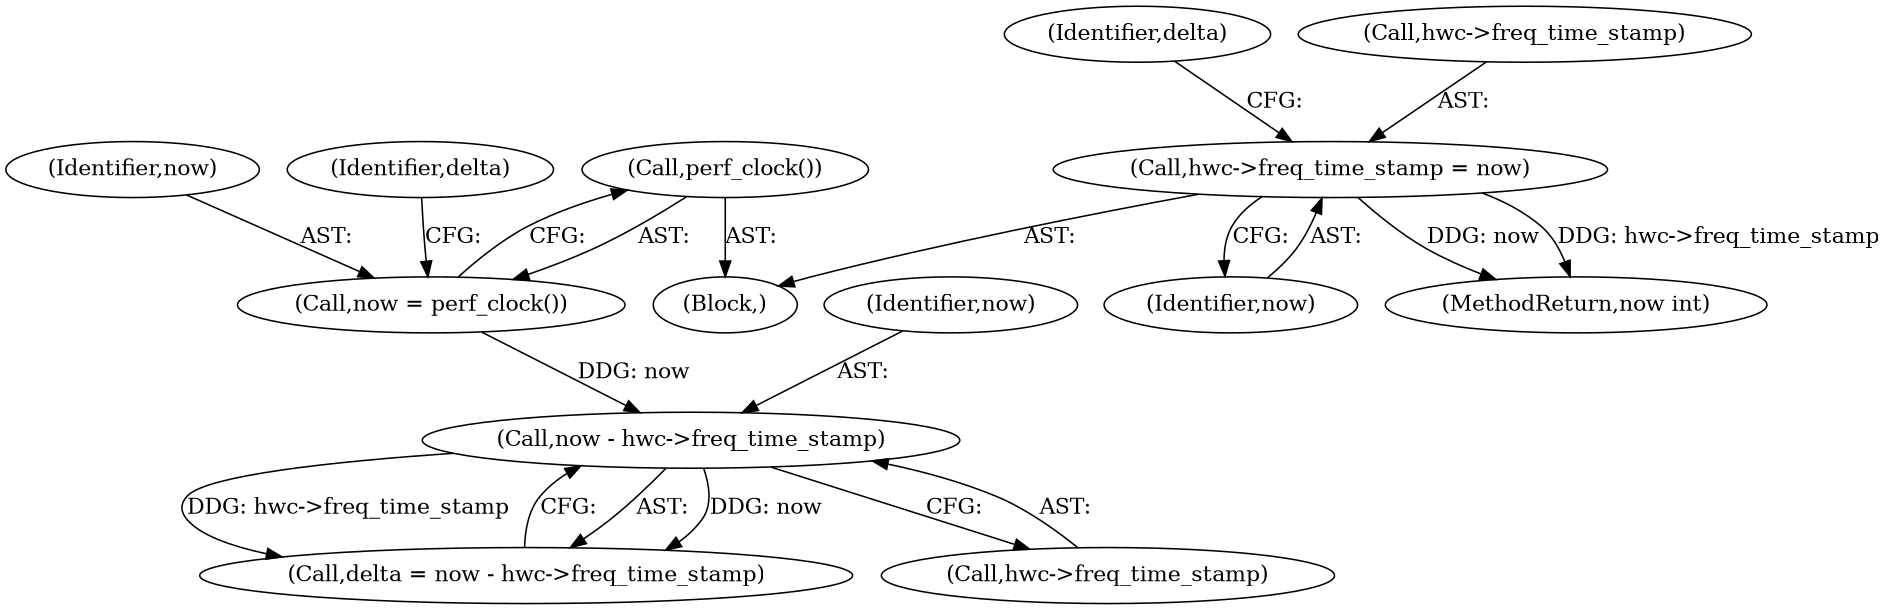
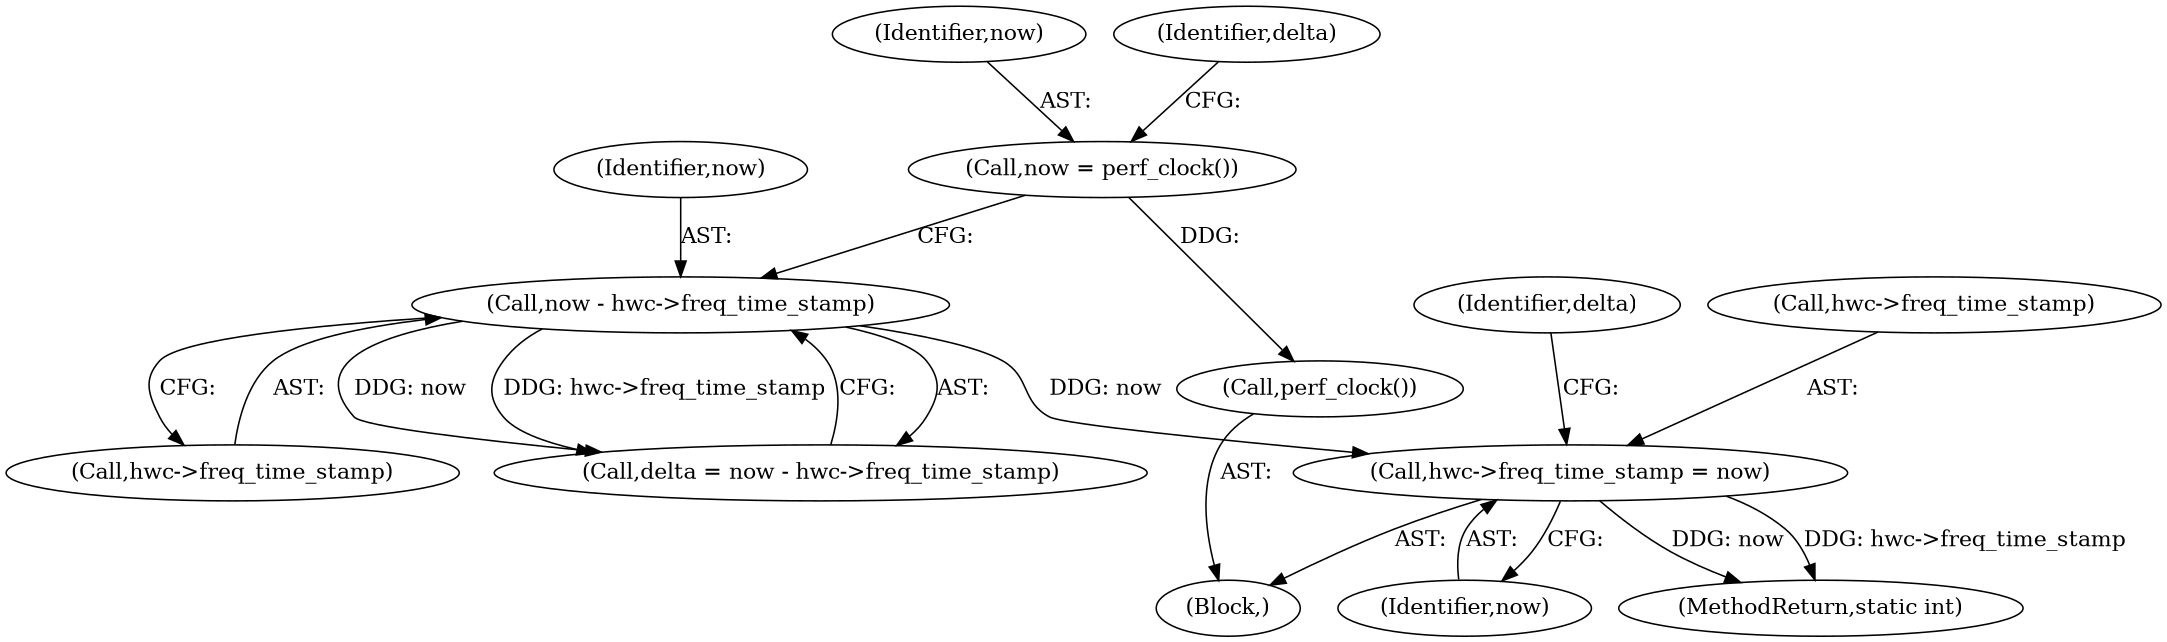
(561, 237) -> (1213, 237)
(610, 241) -> none
(1576, 305) -> (1821, 608)
(634, 373) -> (949, 237)
none -> (1090, 425)
